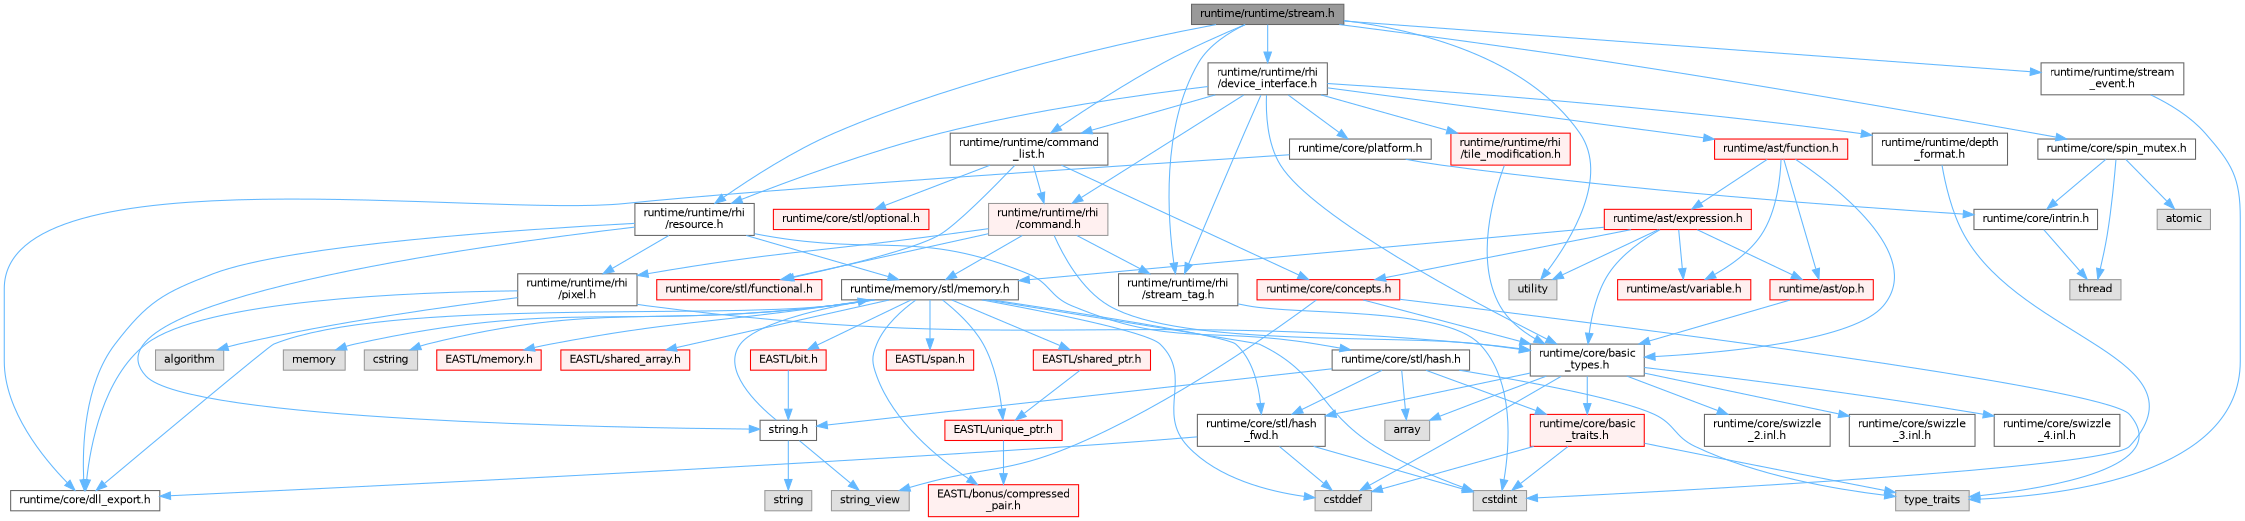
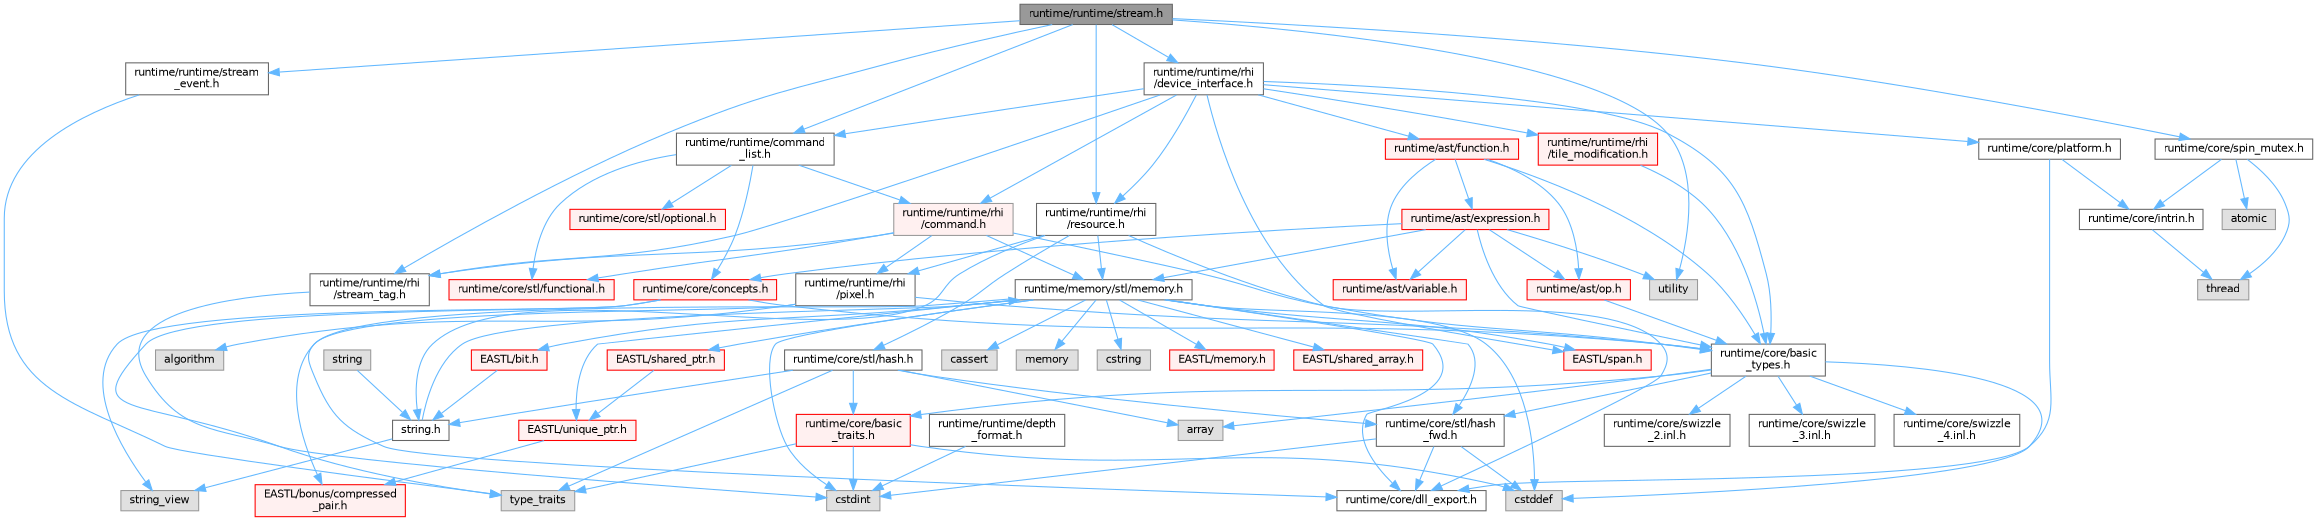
(1595, 104) -> (1310, 294)
none -> (969, 360)
(788, 457) -> (380, 391)
